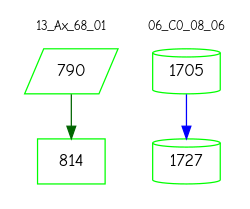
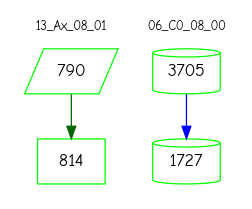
(71, 27) -> (71, 27)
(186, 27) -> (187, 27)
(186, 71) -> (186, 71)
